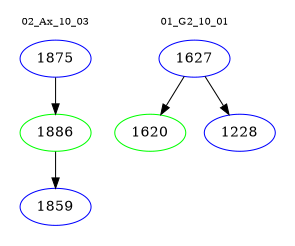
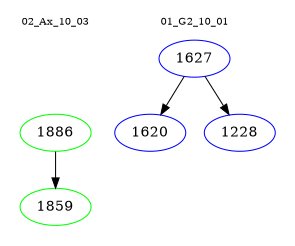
(56, 59) -> none
(150, 133) -> (150, 133)
(56, 207) -> (56, 207)
